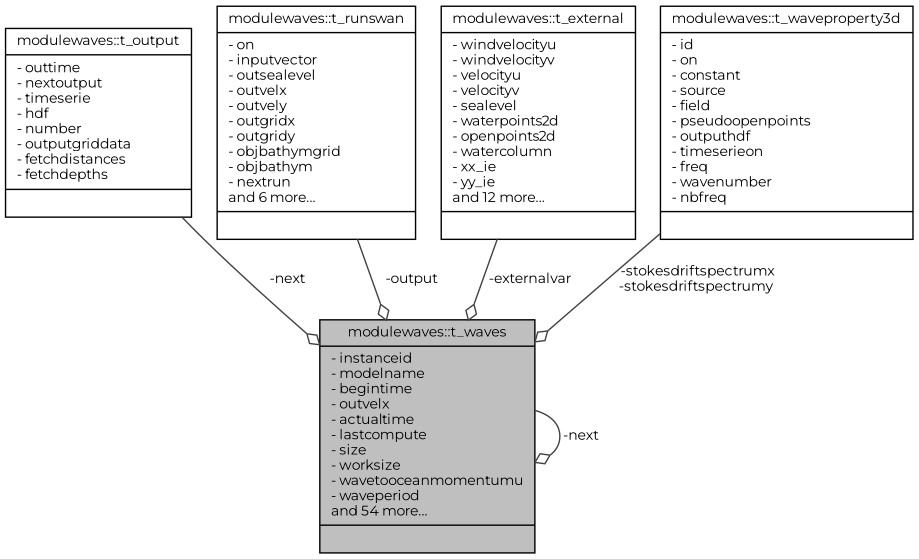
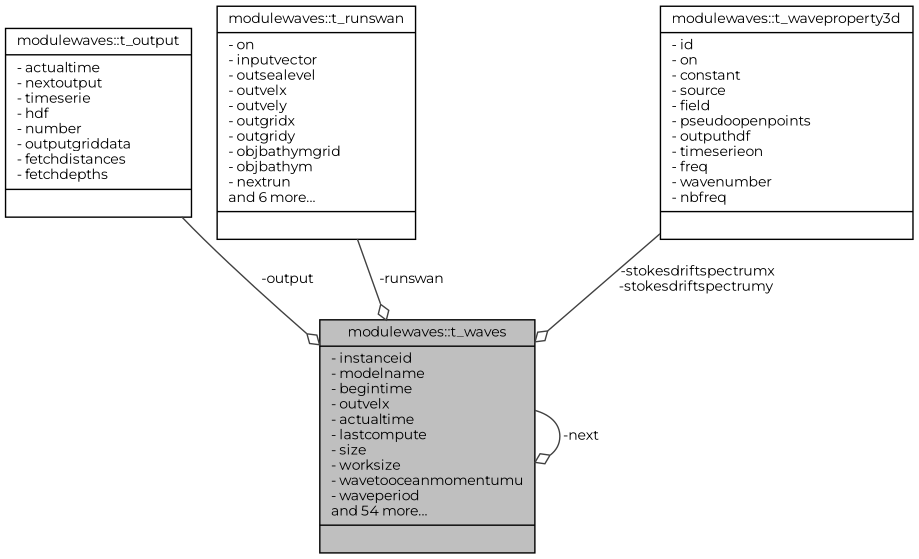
(49, 68) -> (59, 68)
(538, 123) -> none
(286, 280) -> (286, 280)
(410, 280) -> (410, 280)
